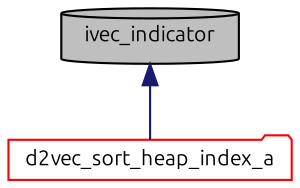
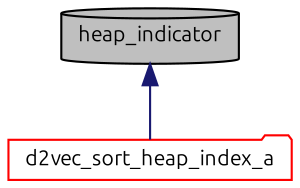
(150, 36) -> (150, 36)
